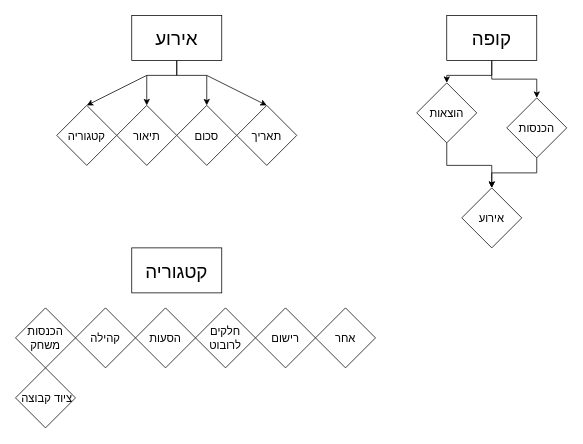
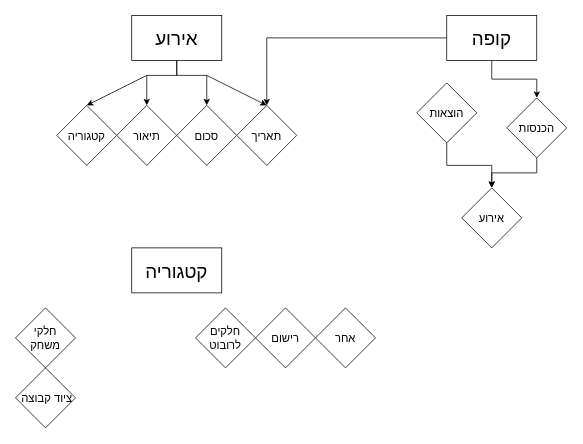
(467, 75) -> (267, 68)
(45, 338) -> (45, 338)
(105, 338) -> none
(165, 338) -> none
